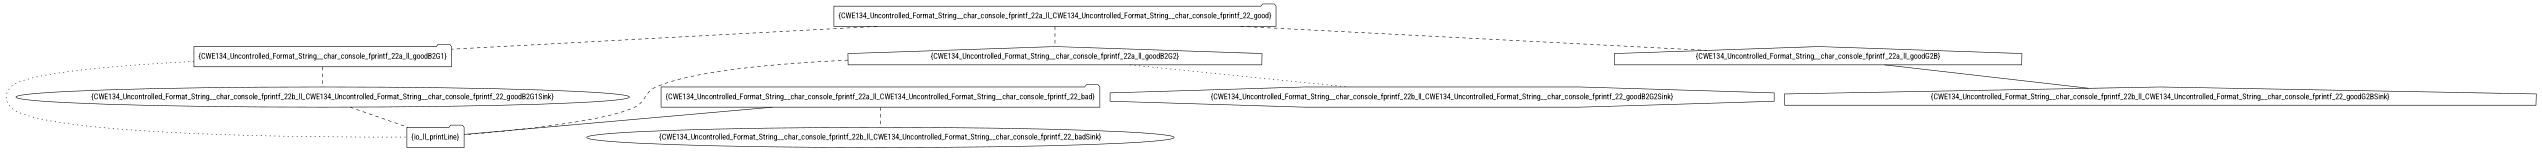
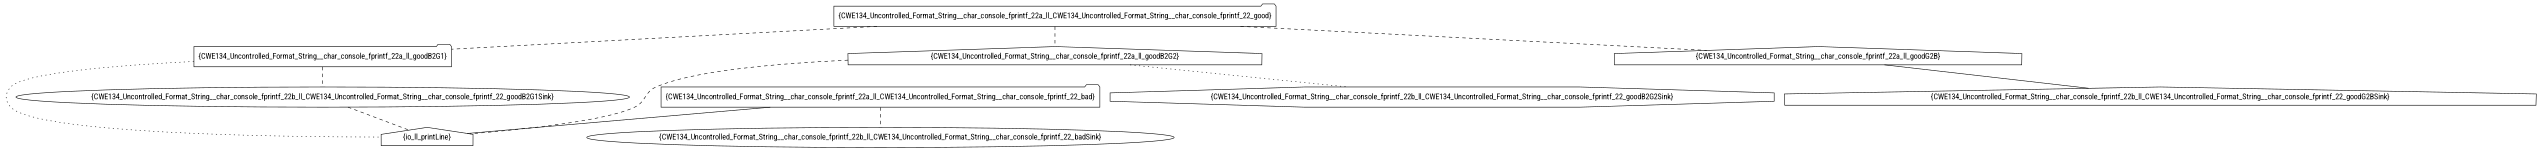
(436, 137) -> (427, 137)
